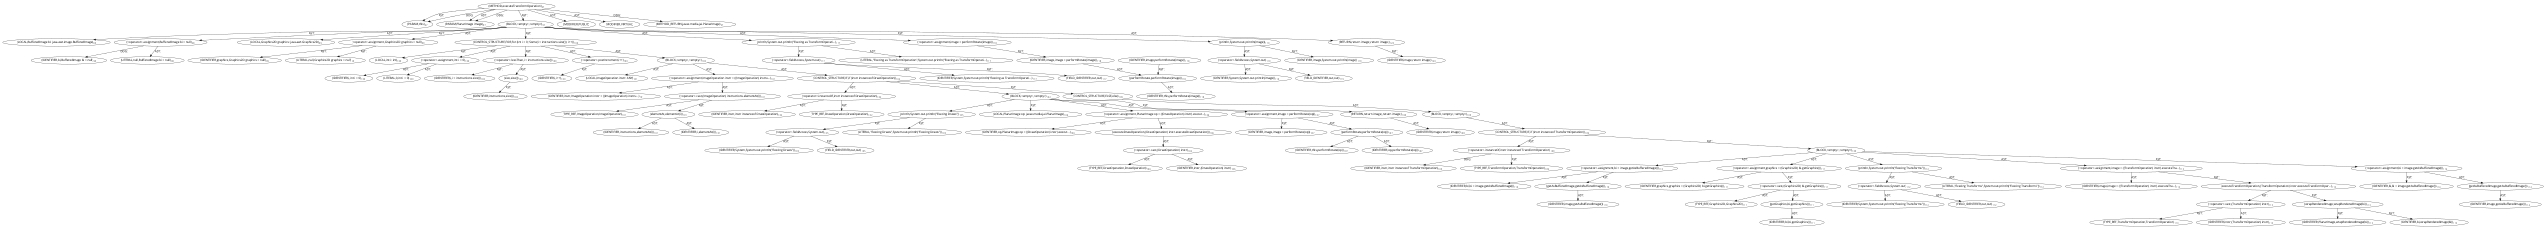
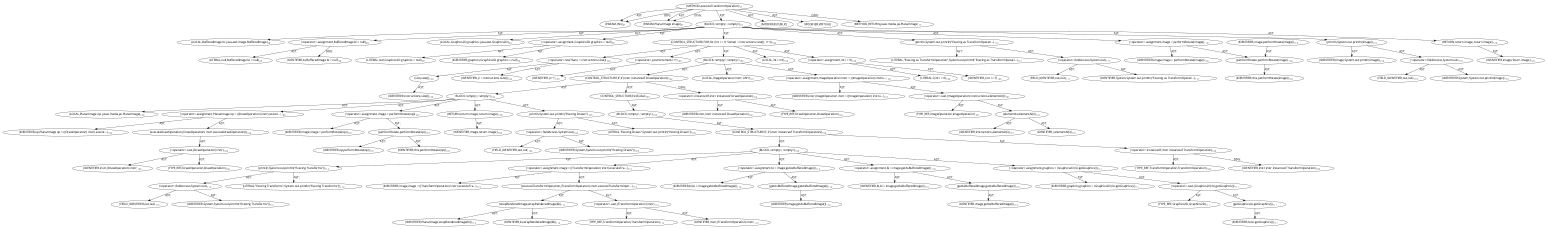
(1111, 69) -> (1216, 51)
(853, 87) -> (683, 87)
